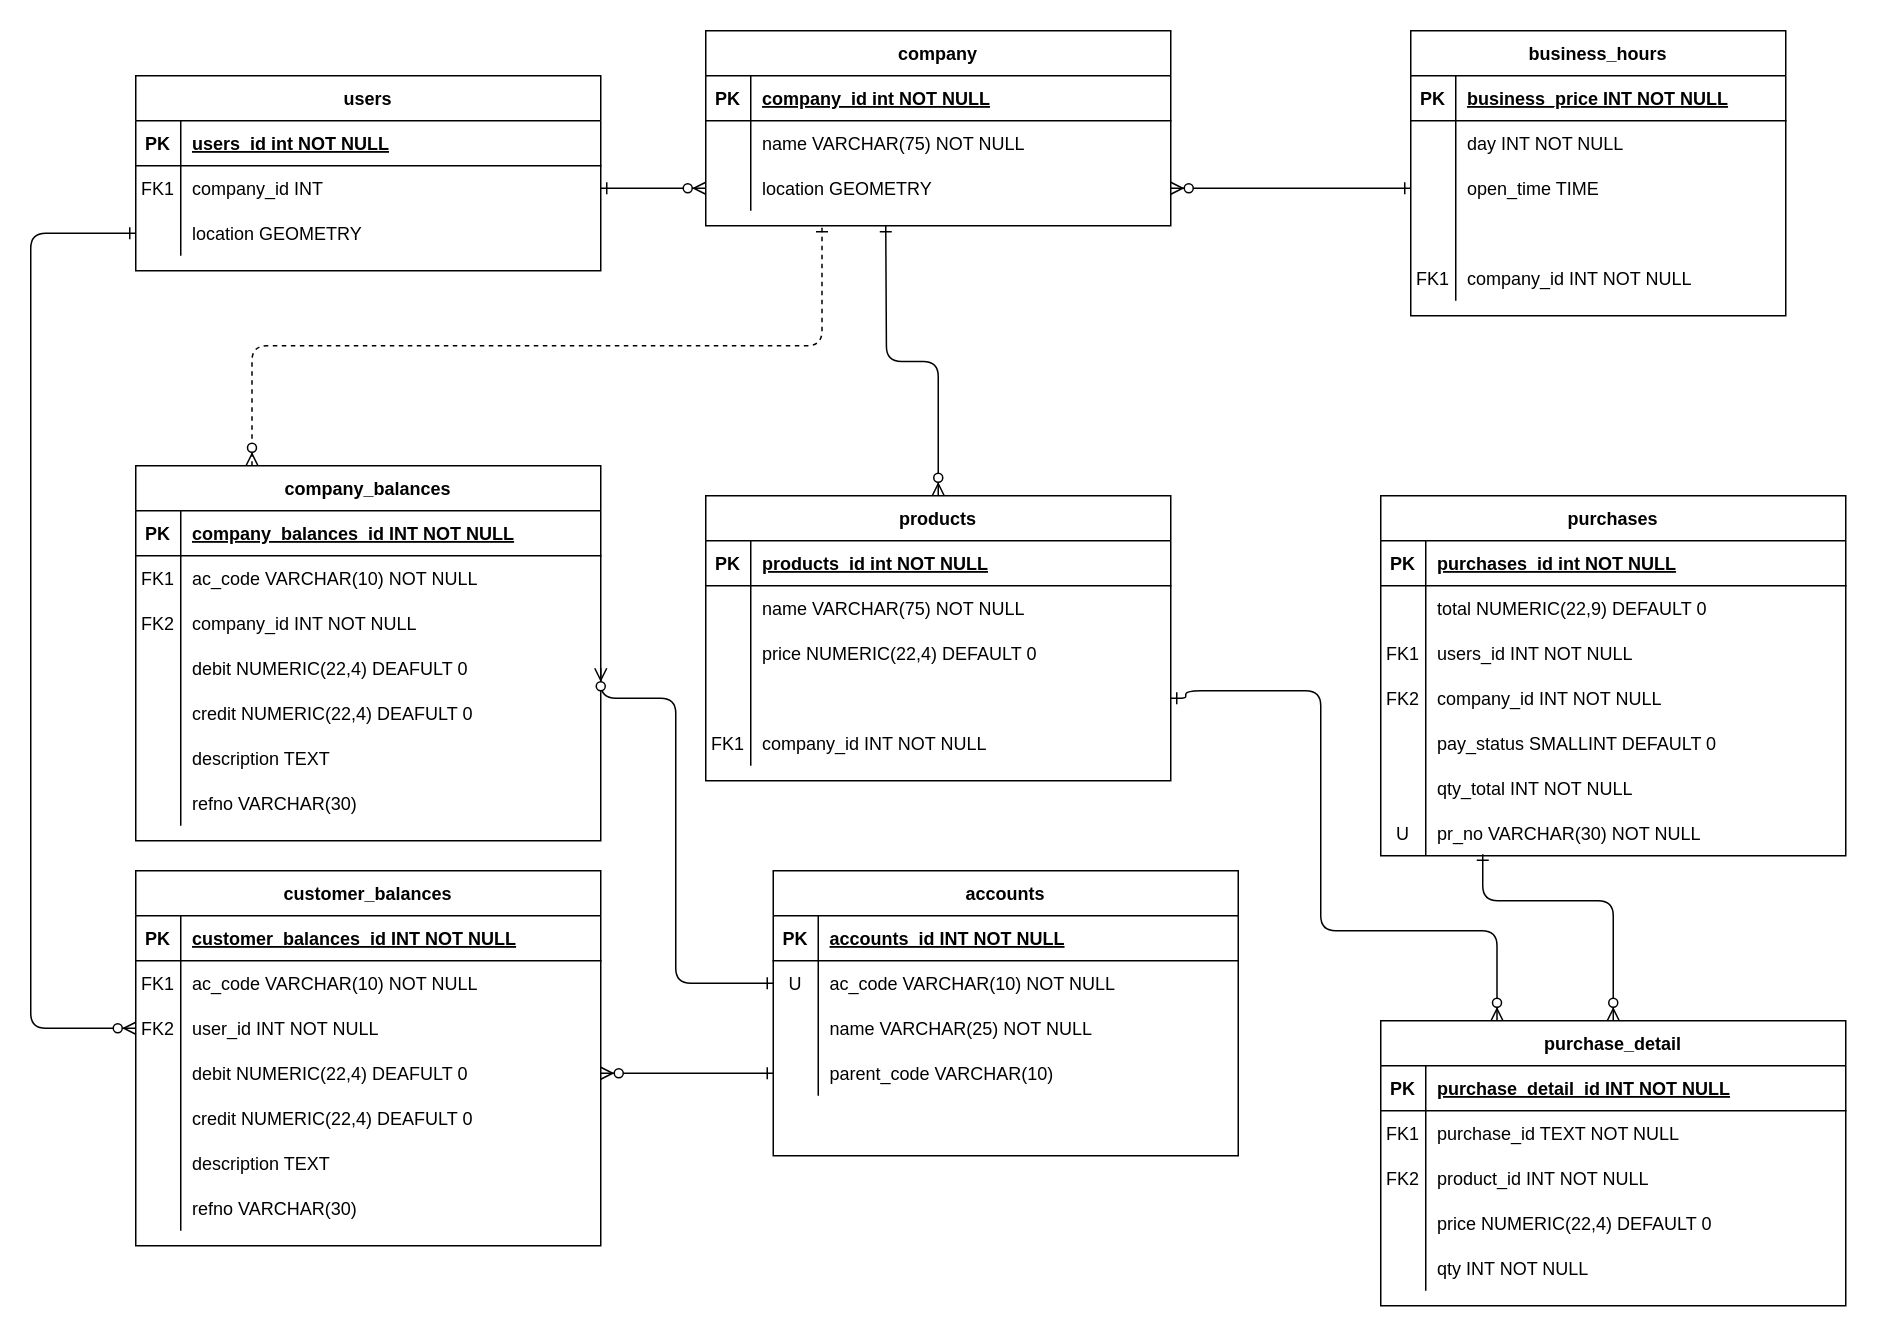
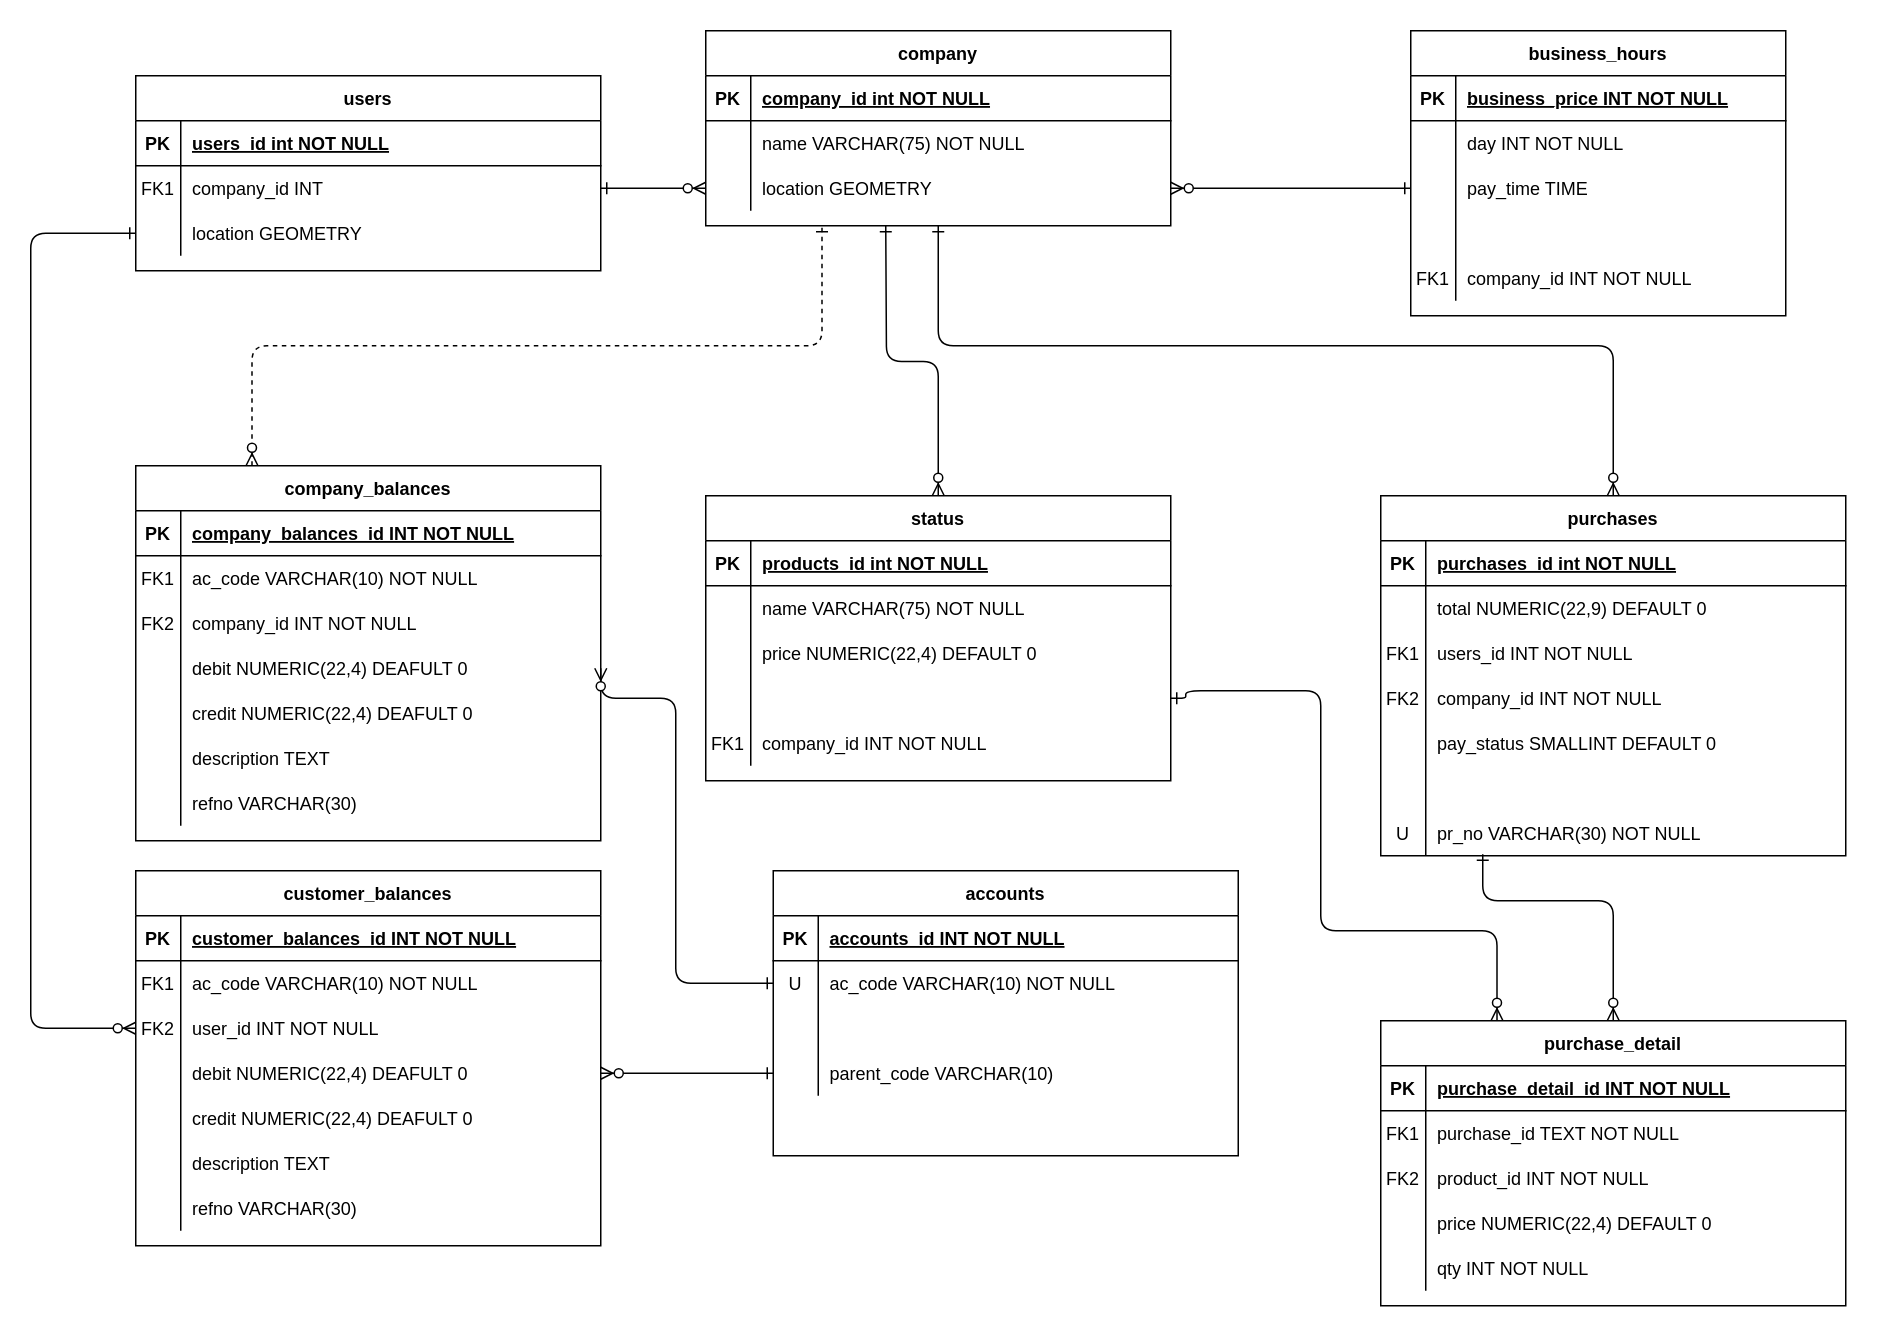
(1533, 189) -> (1528, 189)
none -> (1292, 346)
(938, 519) -> (938, 519)
(1636, 788) -> none
(1028, 1028) -> none
